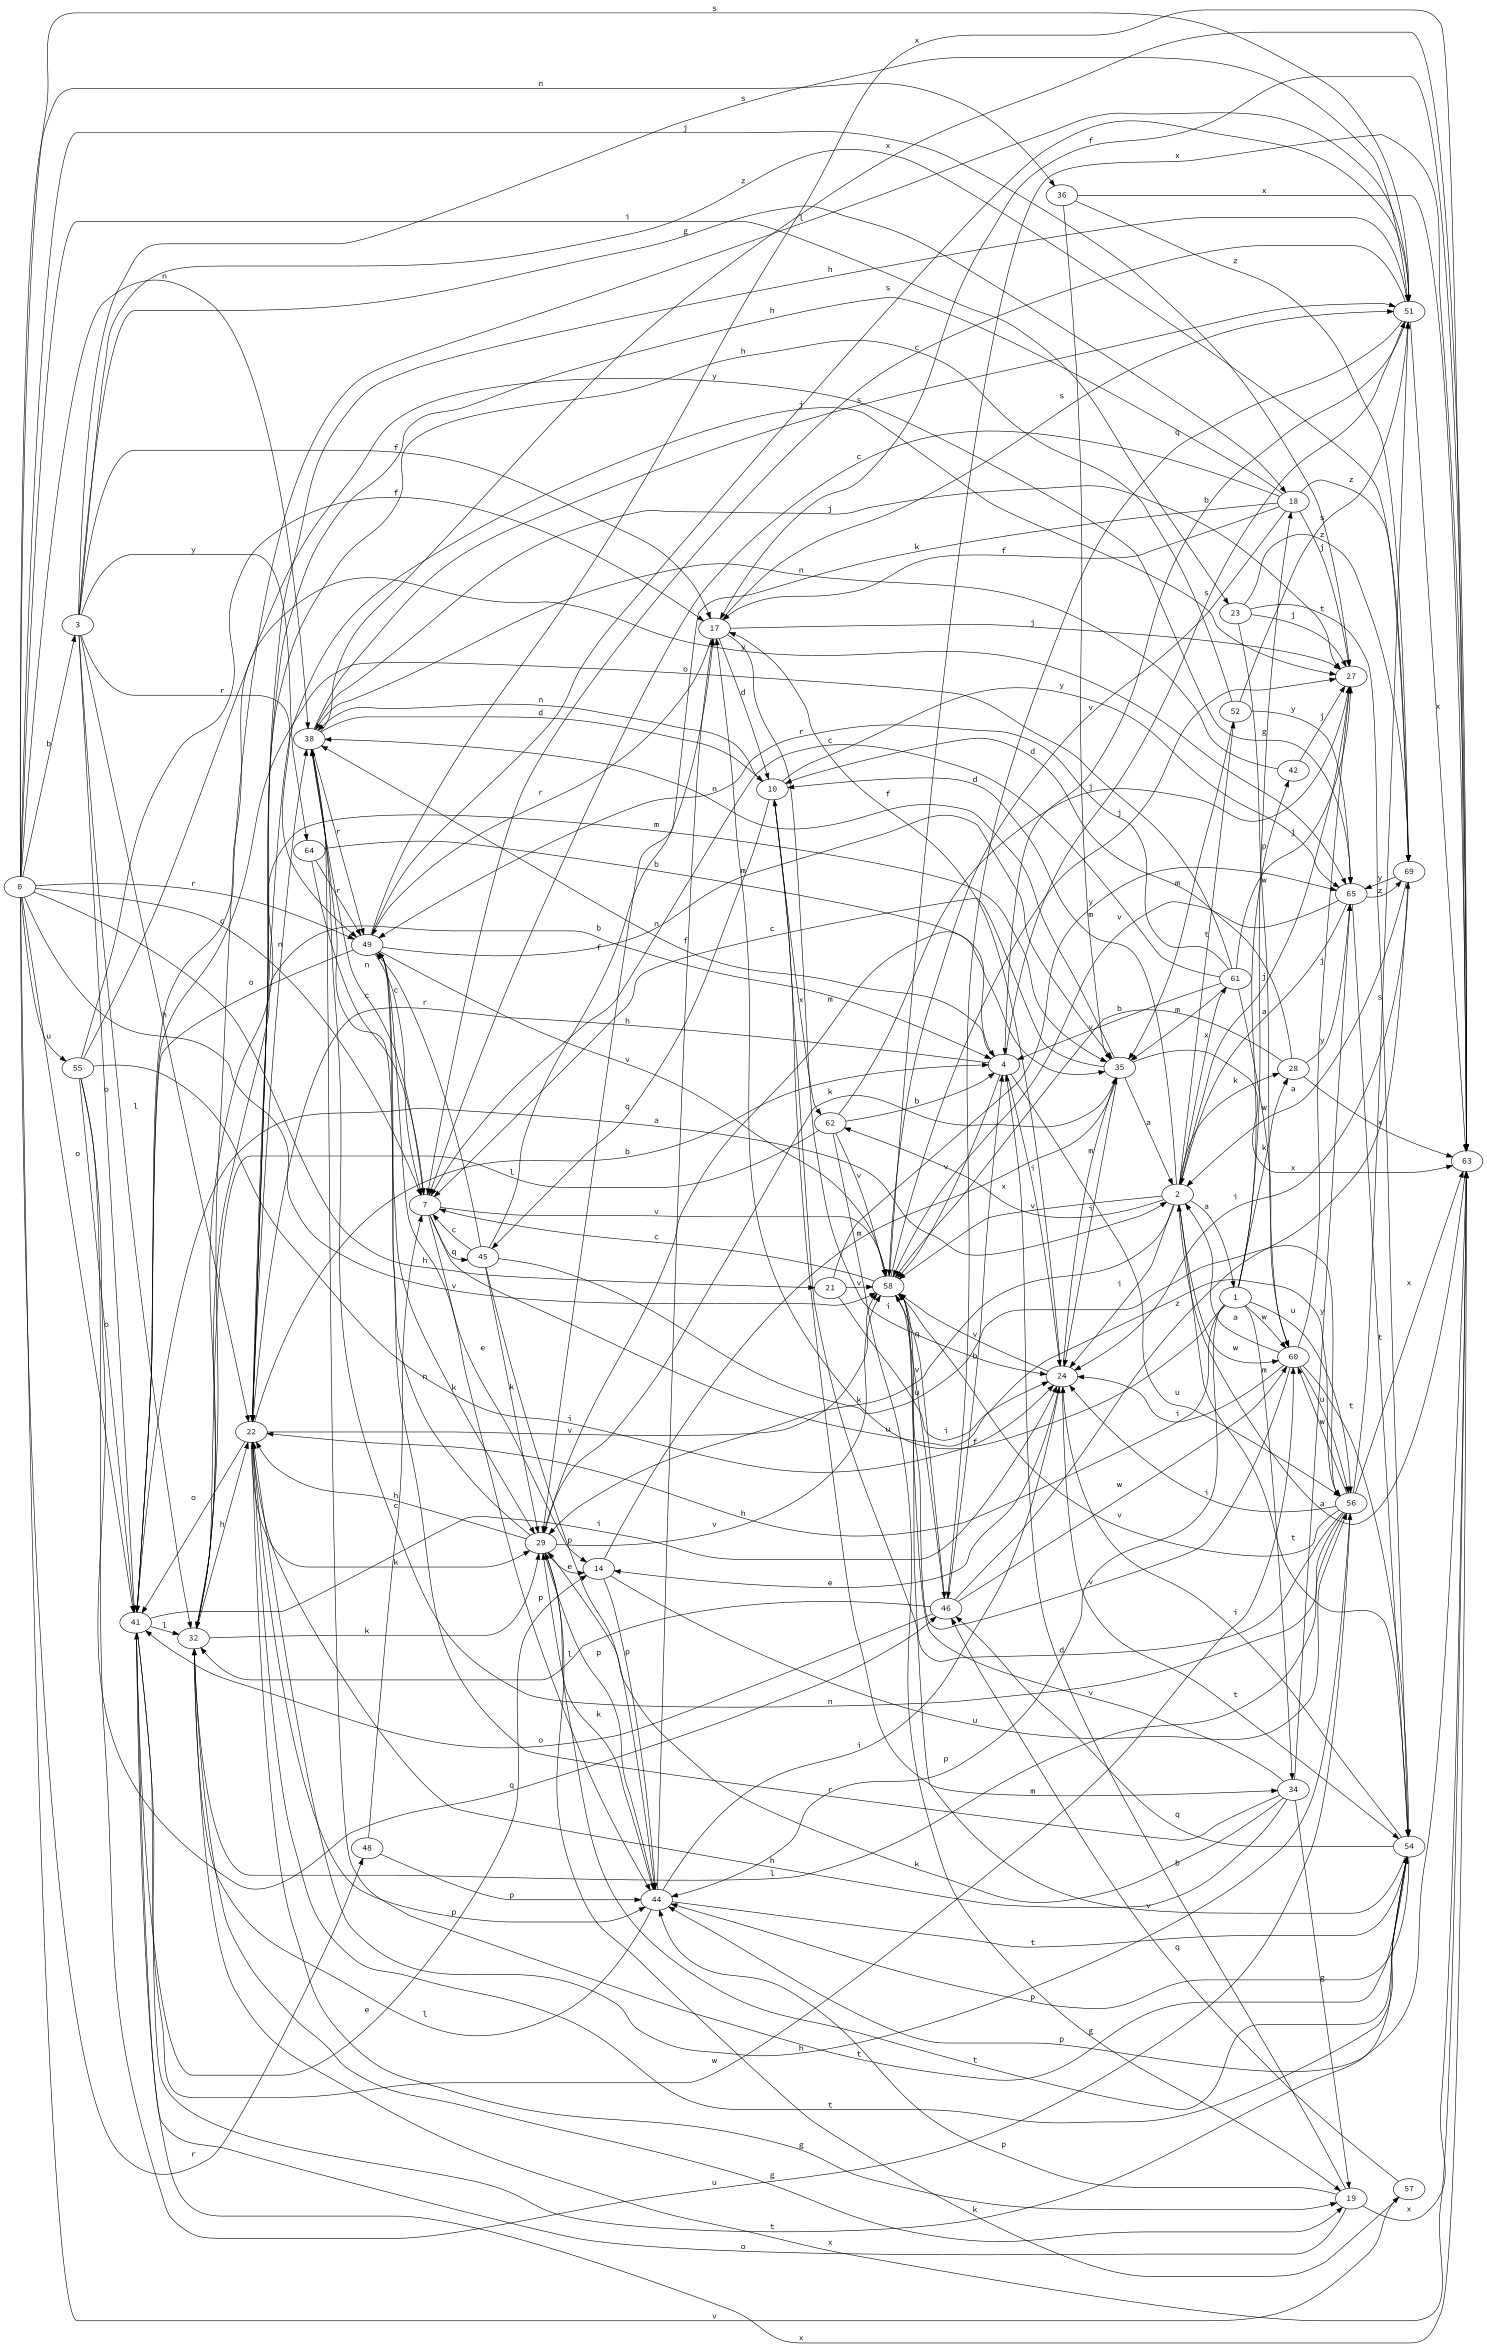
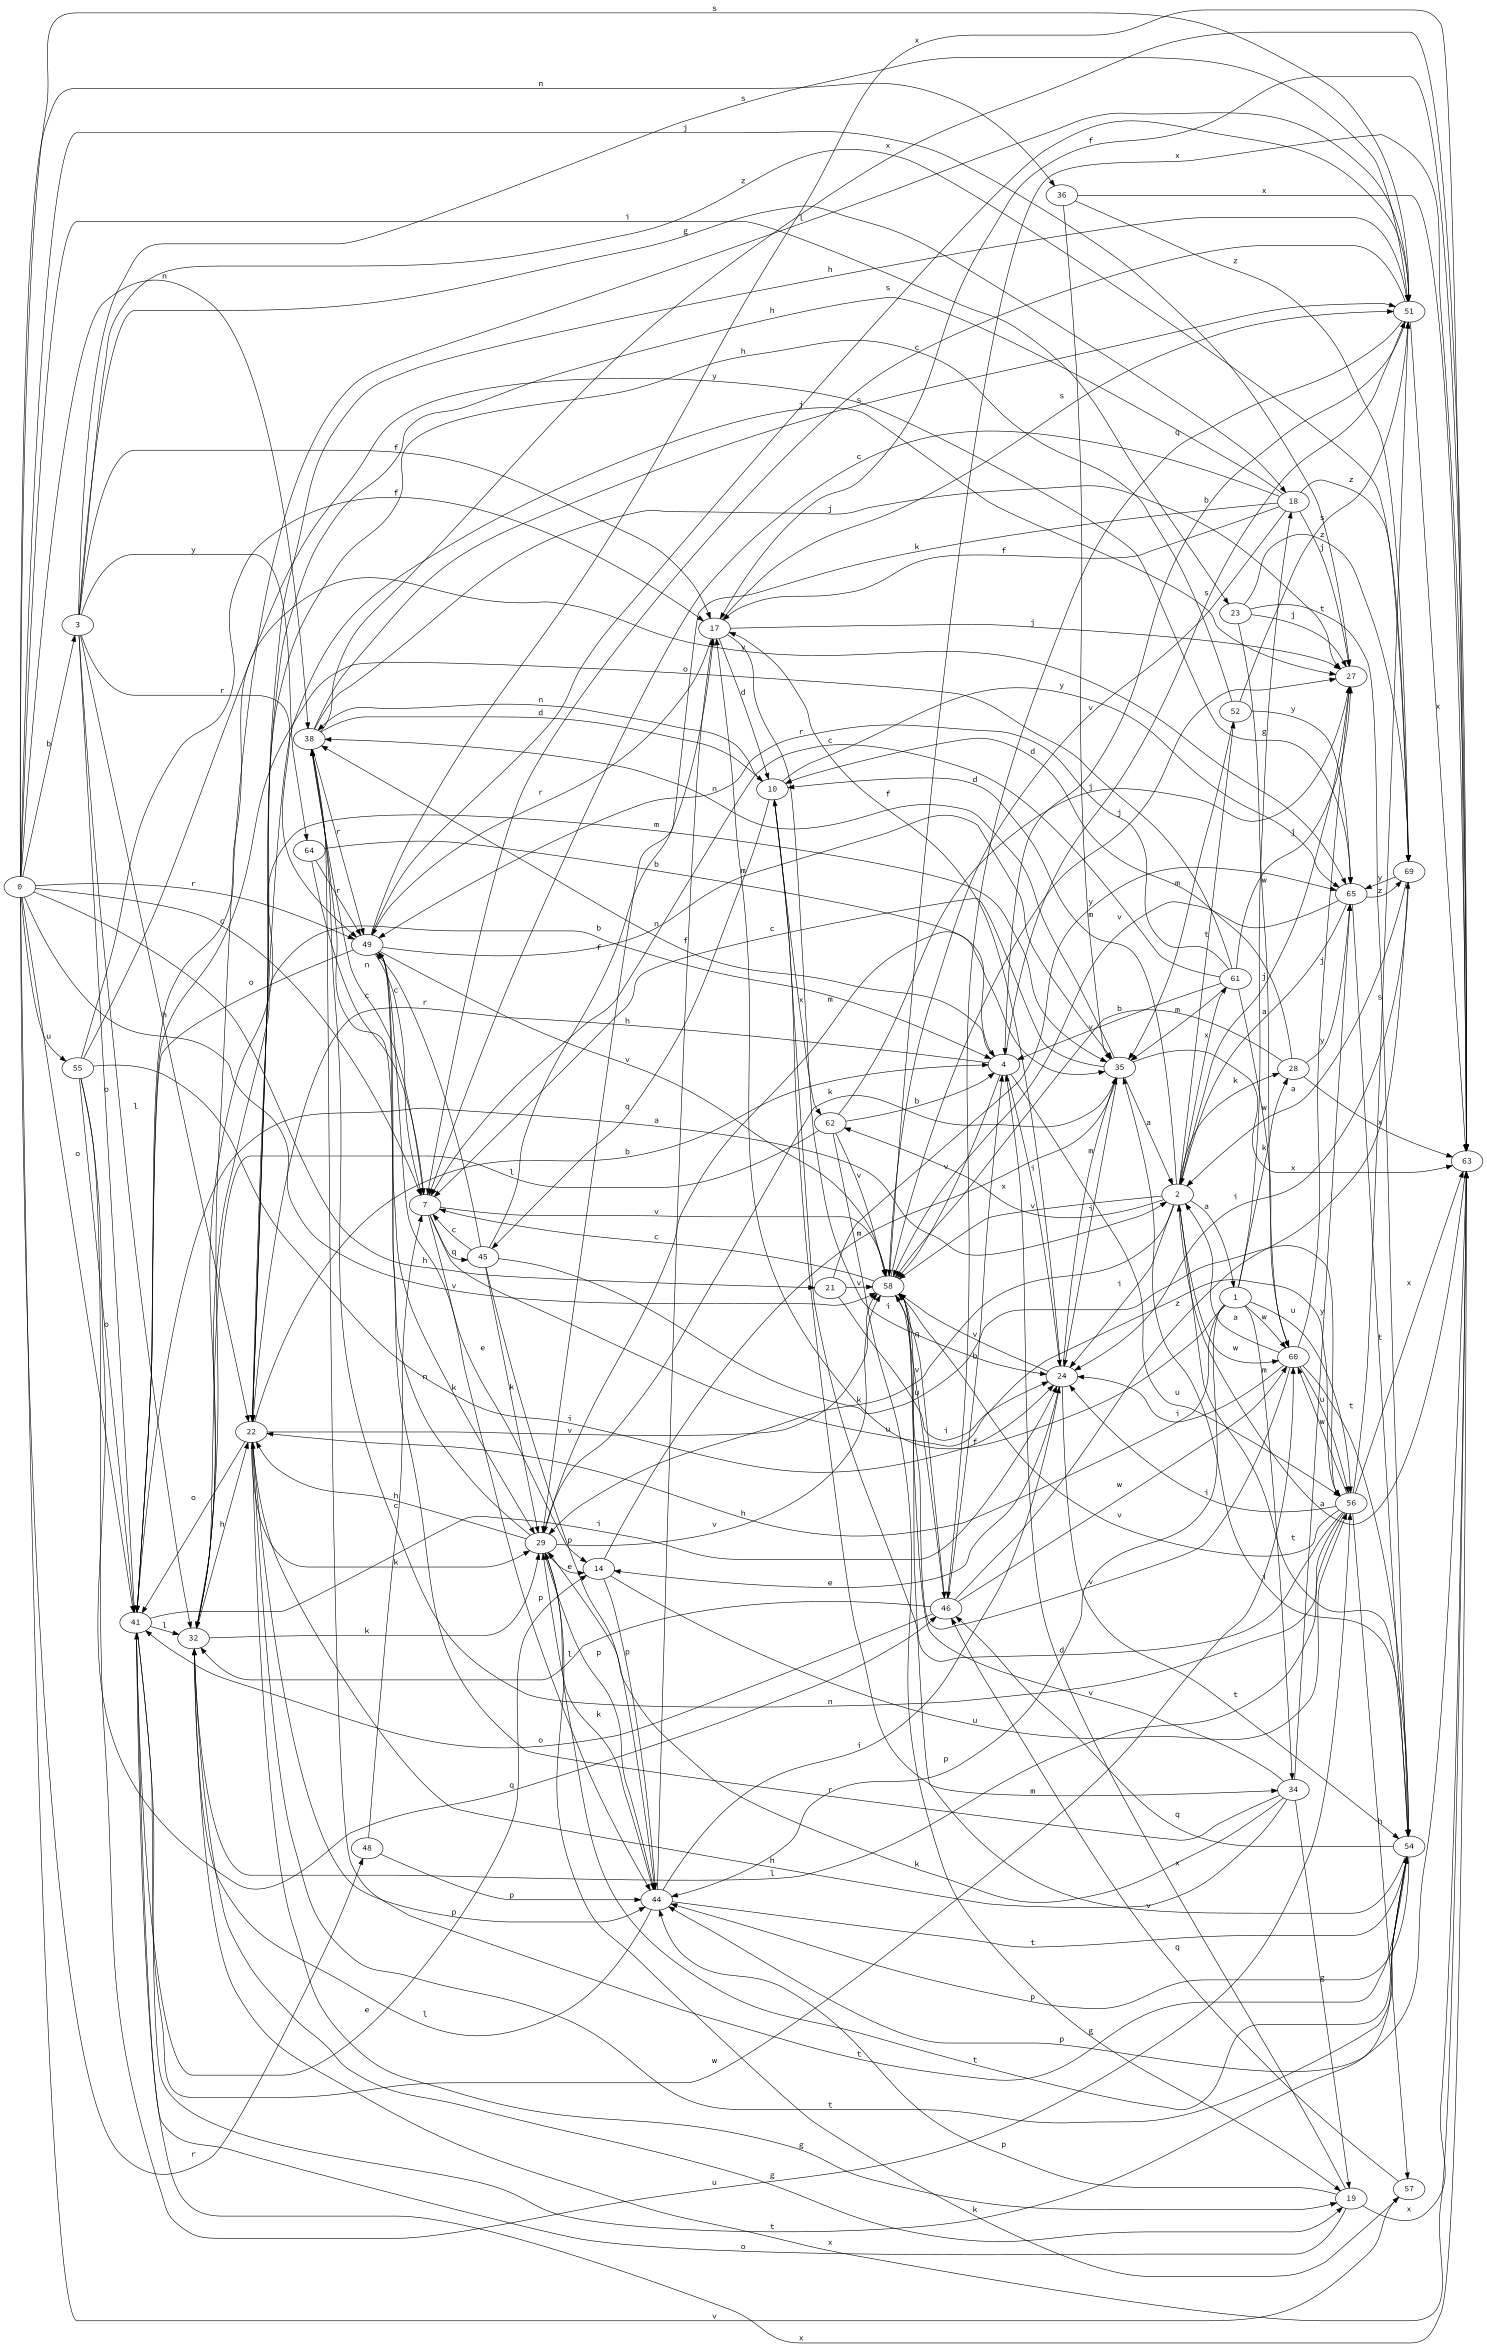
(1293, 771) -> none
(270, 1104) -> none
(1218, 1615) -> (1224, 1497)
(1178, 1863) -> (1178, 1863)
(797, 2053) -> (1381, 1860)
